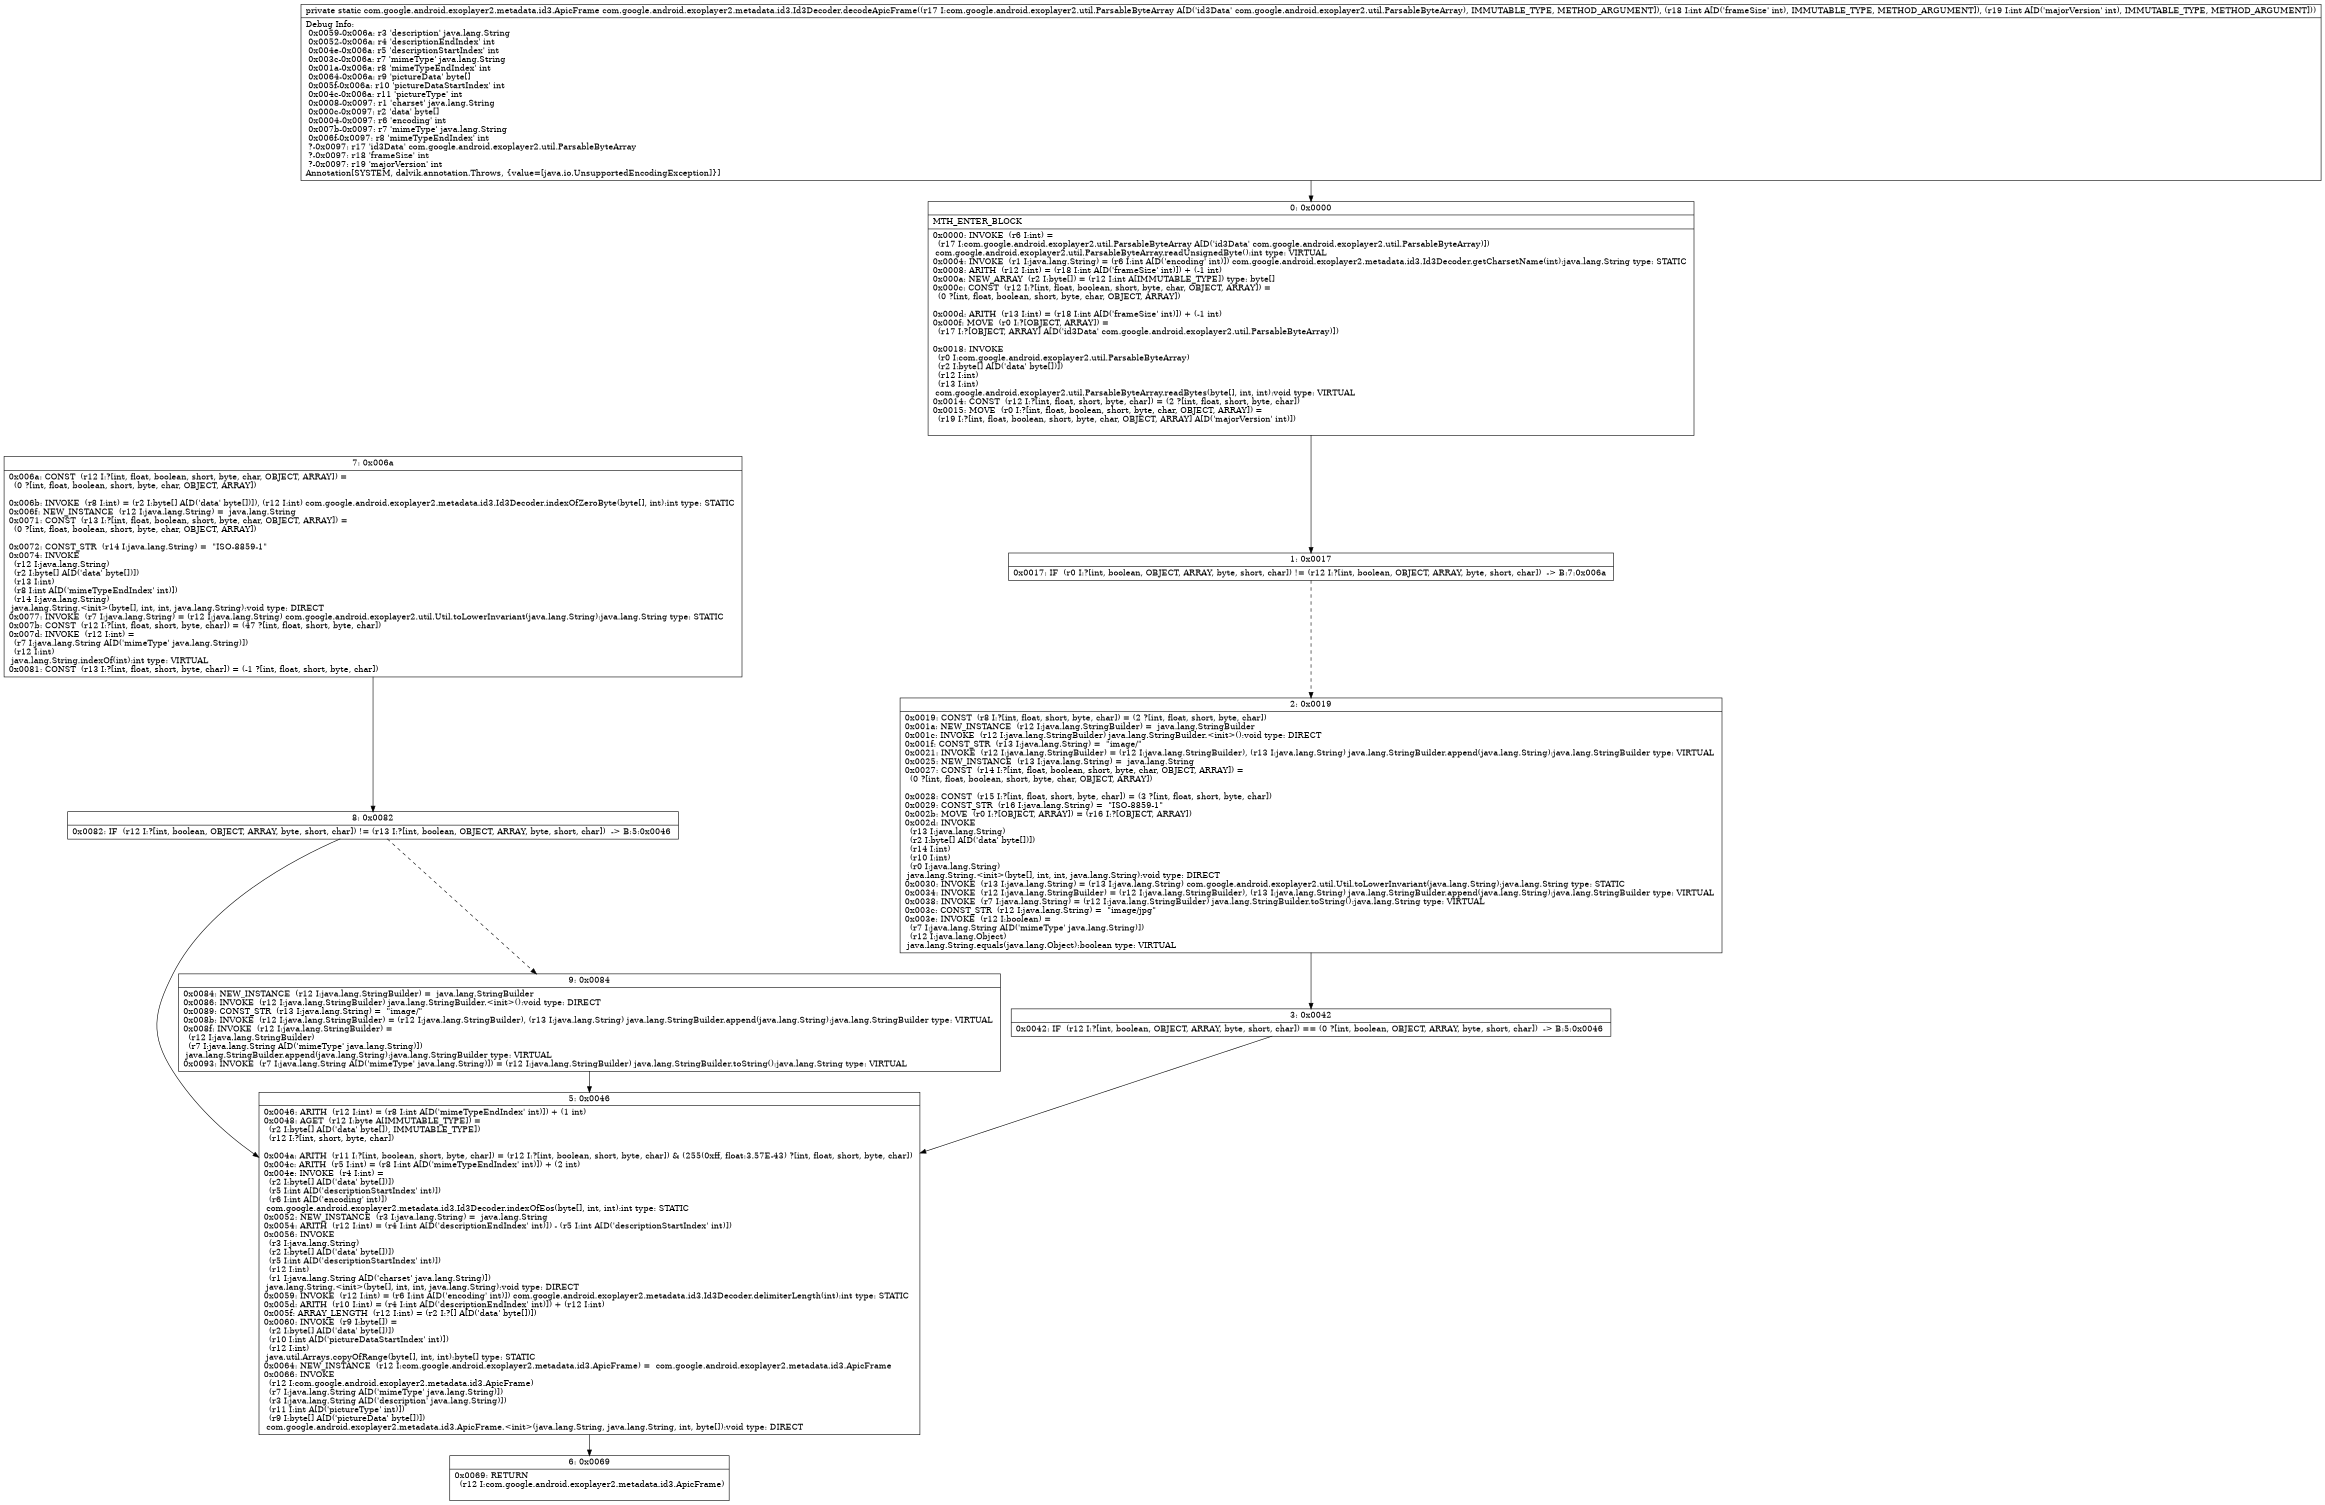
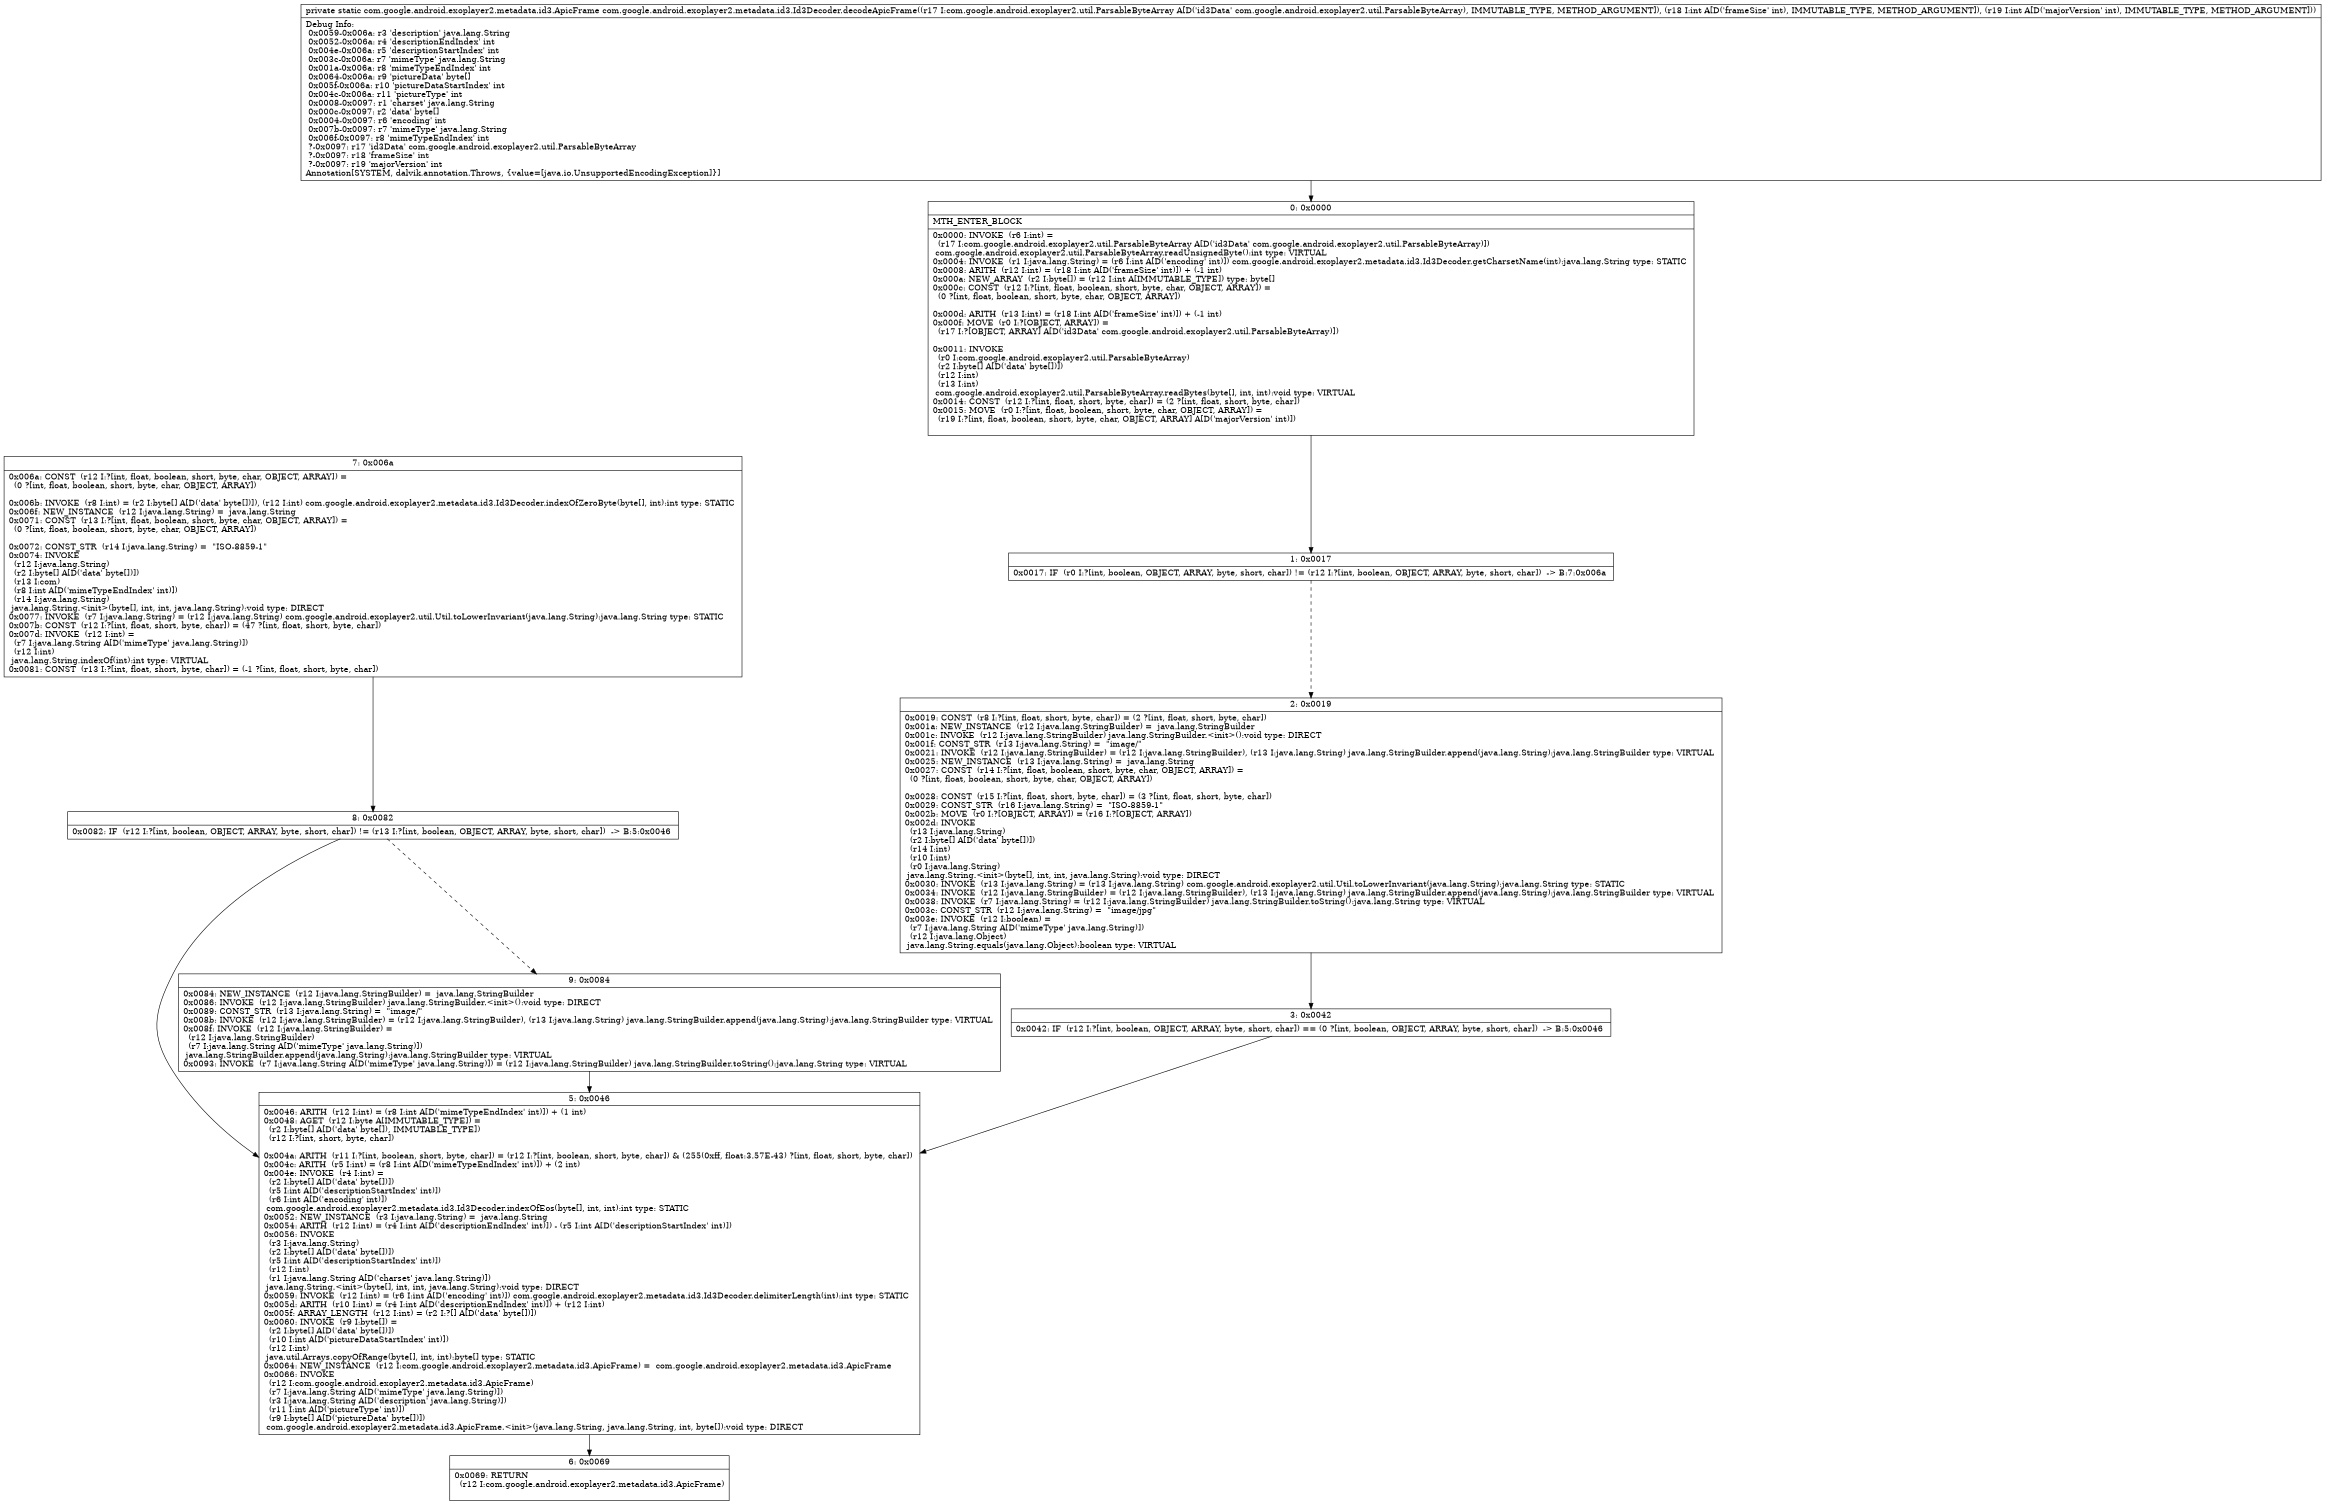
(971, 349) -> (971, 349)
(32, 582) -> (34, 582)
